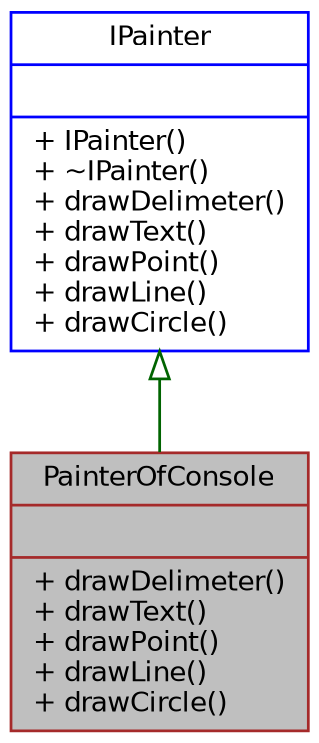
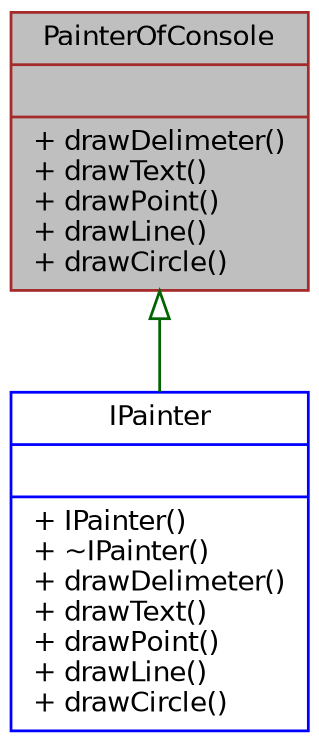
(160, 416) -> (160, 355)
